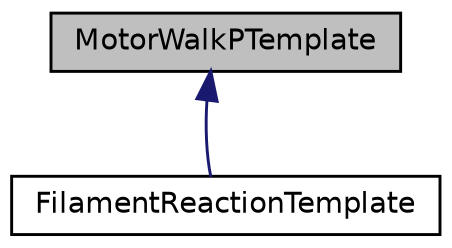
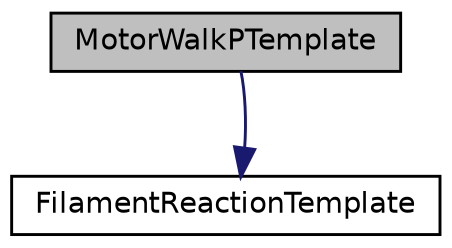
(206, 139) -> (245, 109)
